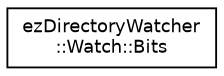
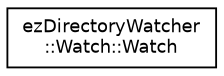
(112, 38) -> (112, 38)
